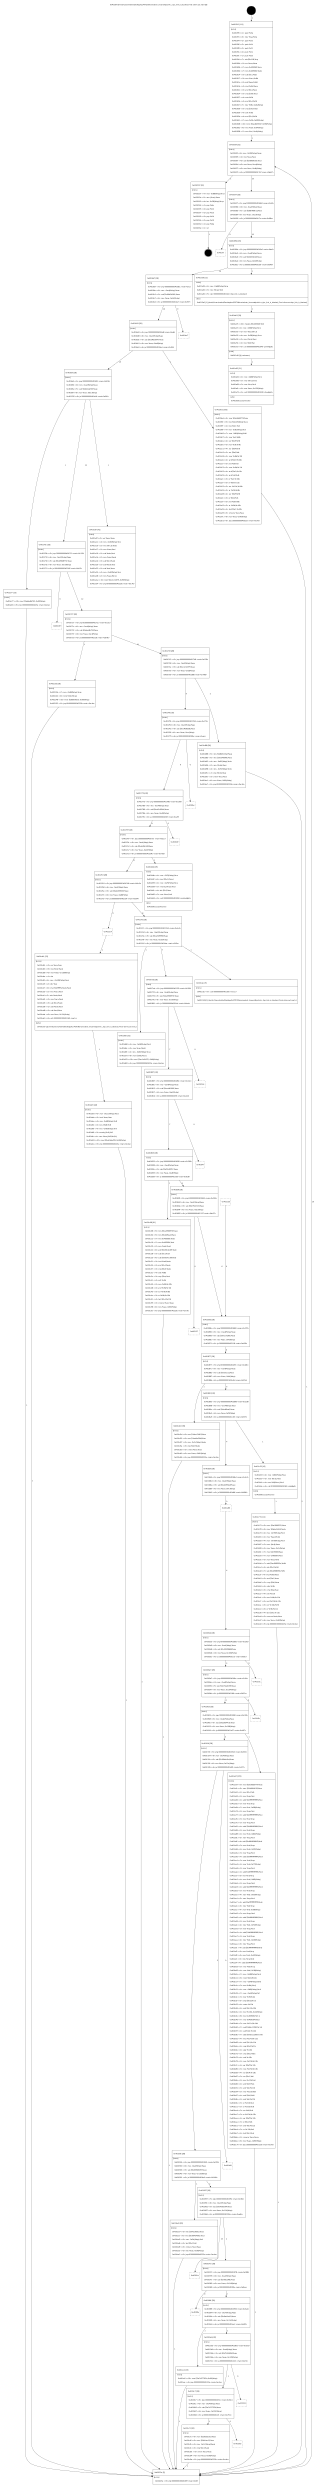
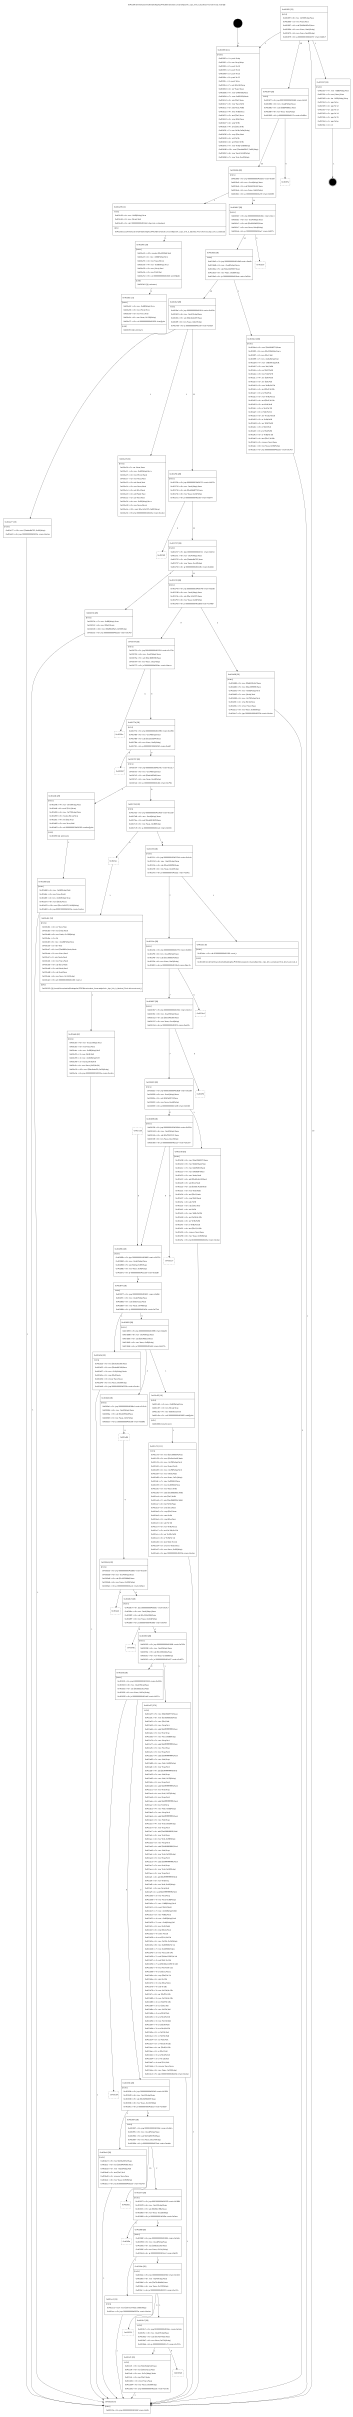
(251, 138) -> (270, 39)
(140, 989) -> (66, 858)
